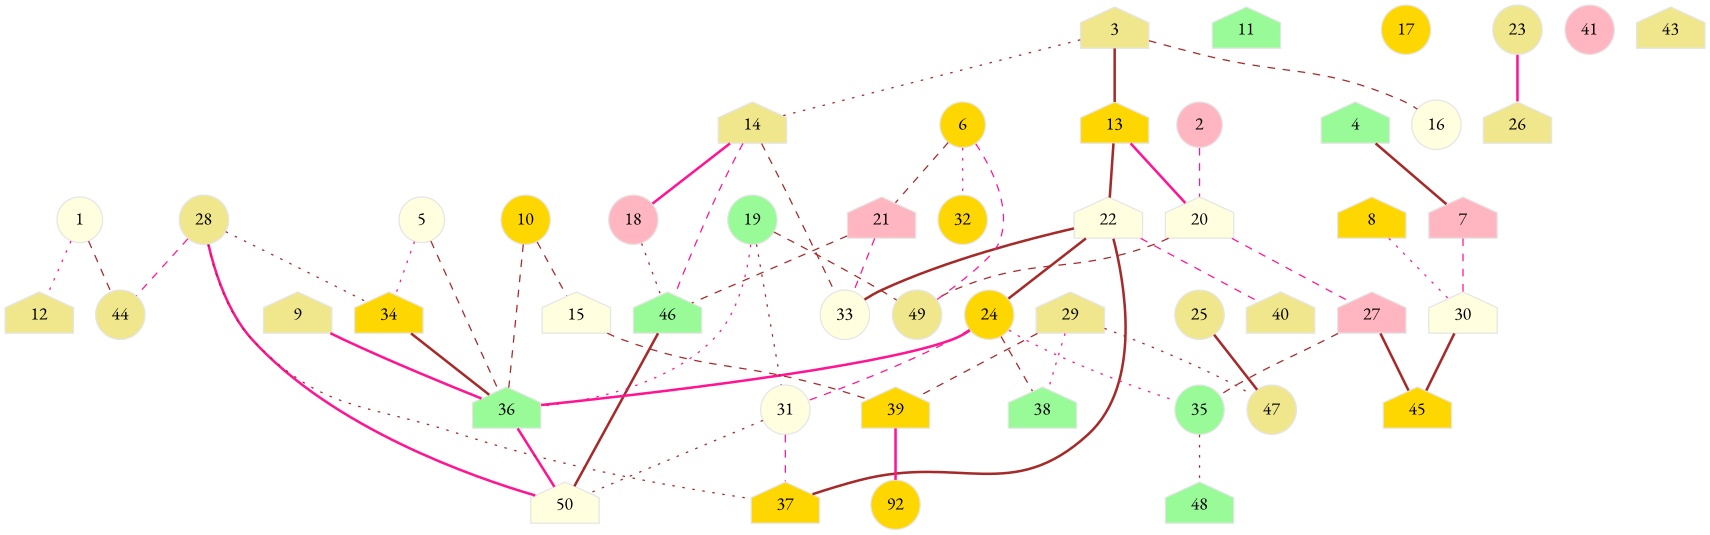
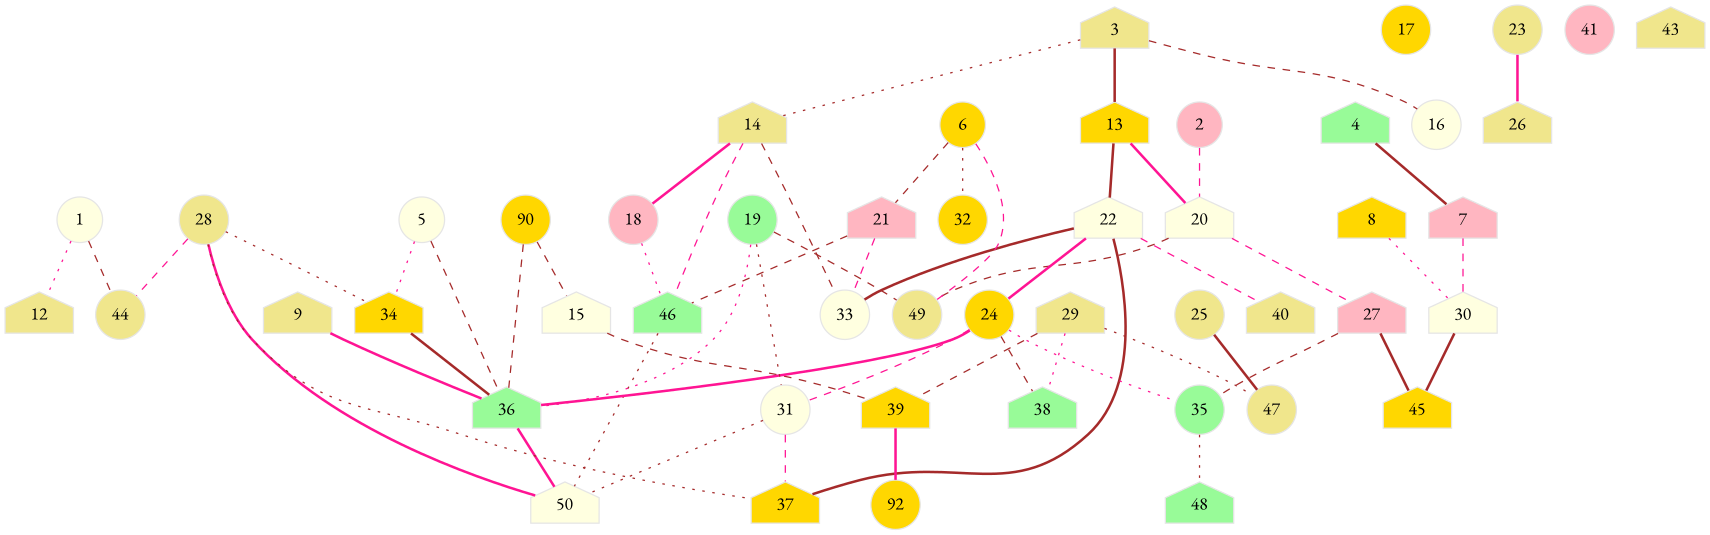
(1246, 30) -> none
(963, 171) -> (963, 171)
(526, 220) -> (526, 220)
(651, 269) -> (651, 269)
(1037, 276) -> (1037, 276)
(616, 410) -> (616, 410)
